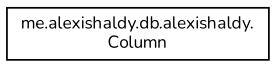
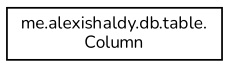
(138, 34) -> (114, 34)
